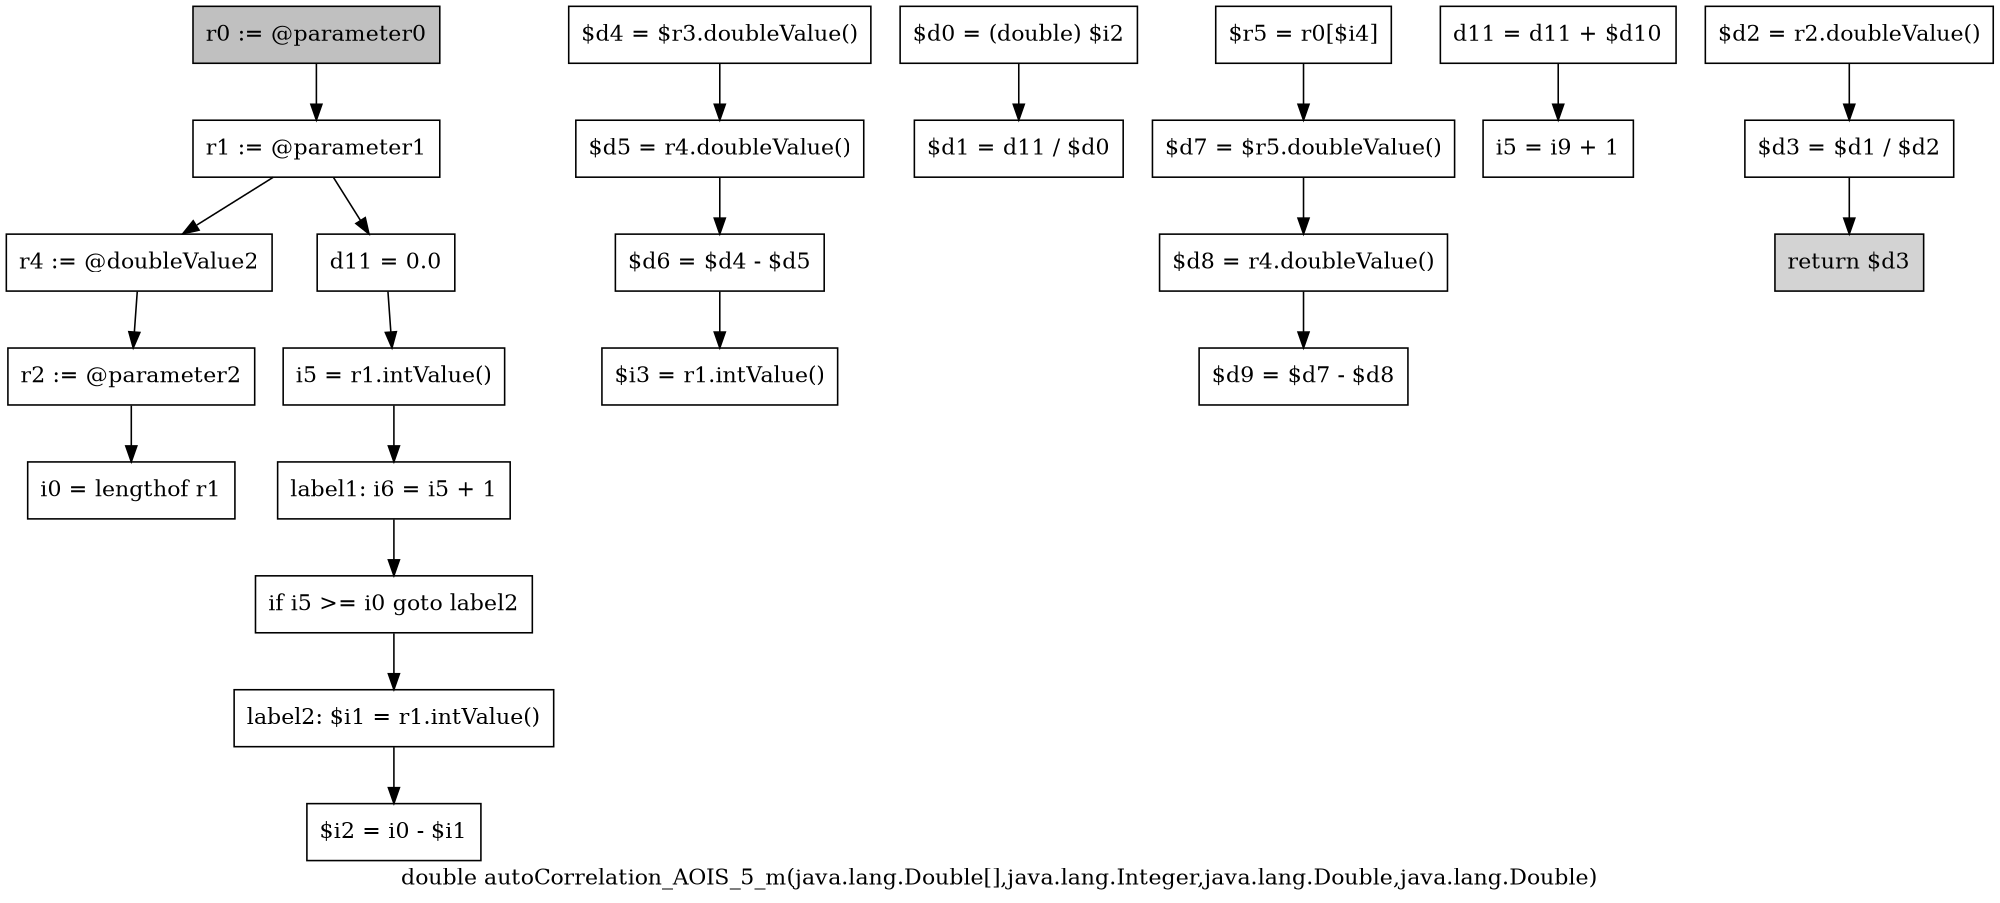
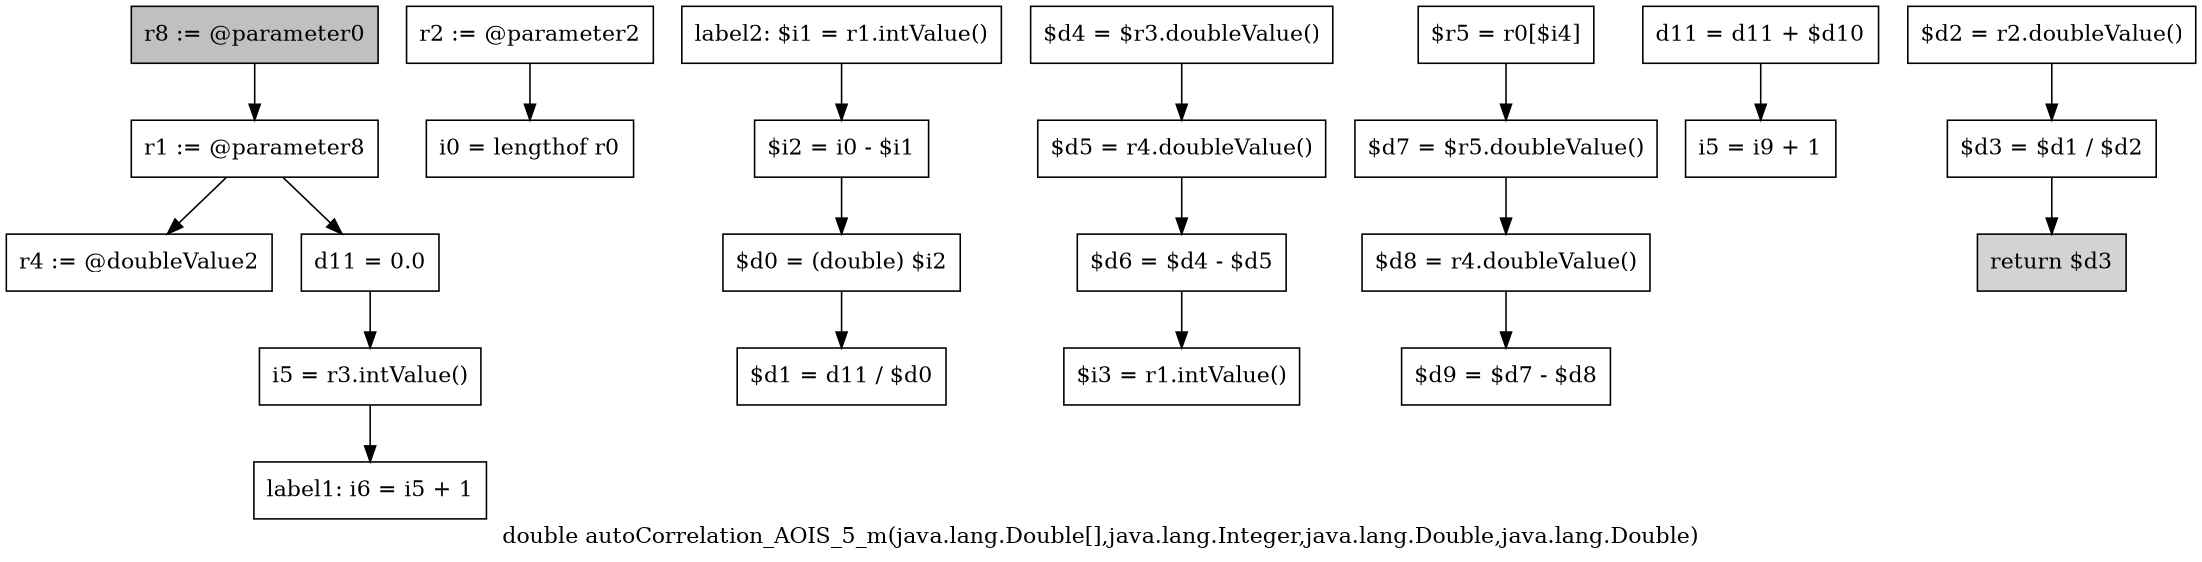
(316, 35) -> (255, 35)
(316, 149) -> (255, 149)
none -> (842, 198)
(136, 312) -> none
(394, 377) -> (370, 377)
(131, 490) -> (530, 149)
(394, 604) -> none
